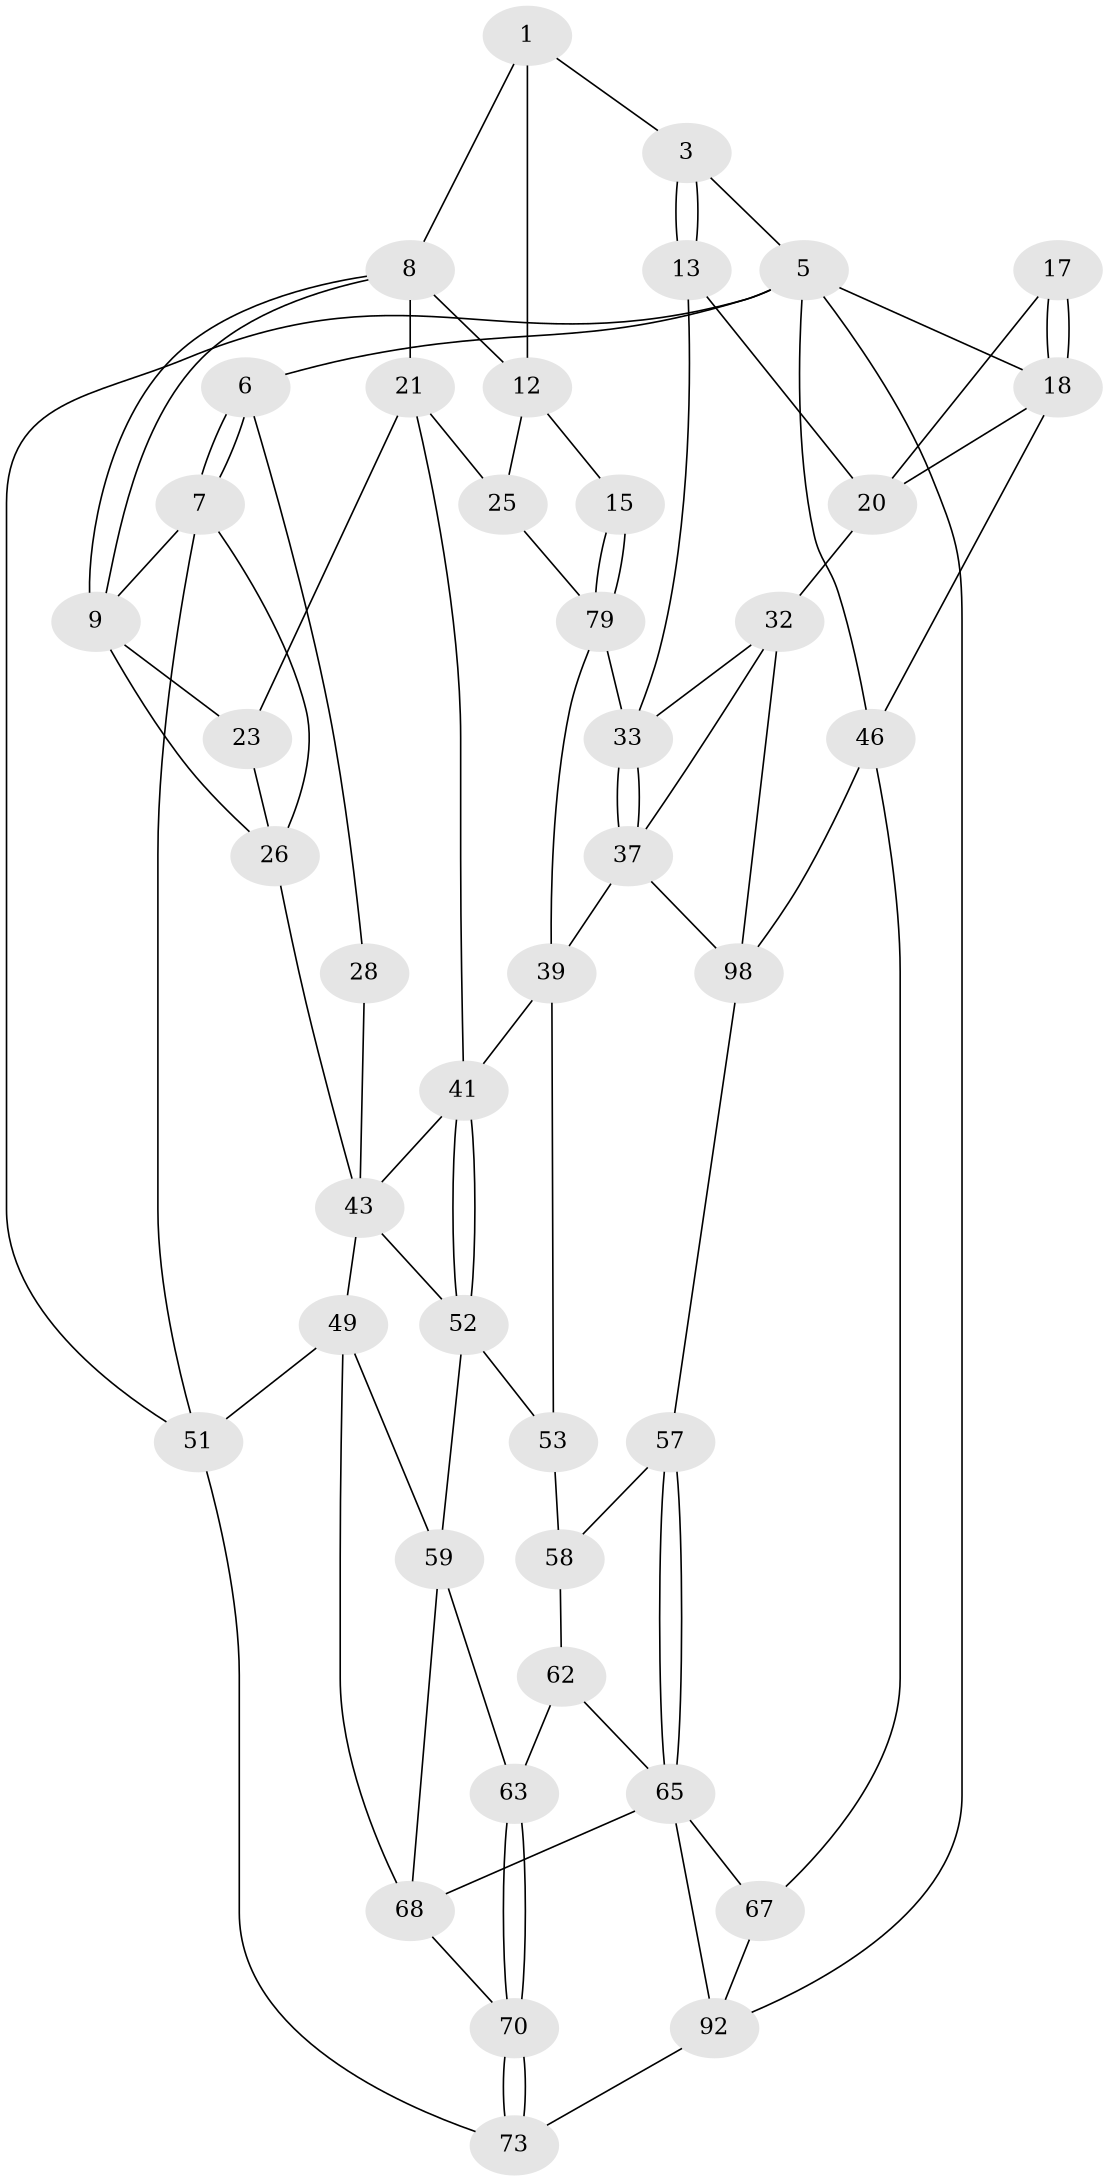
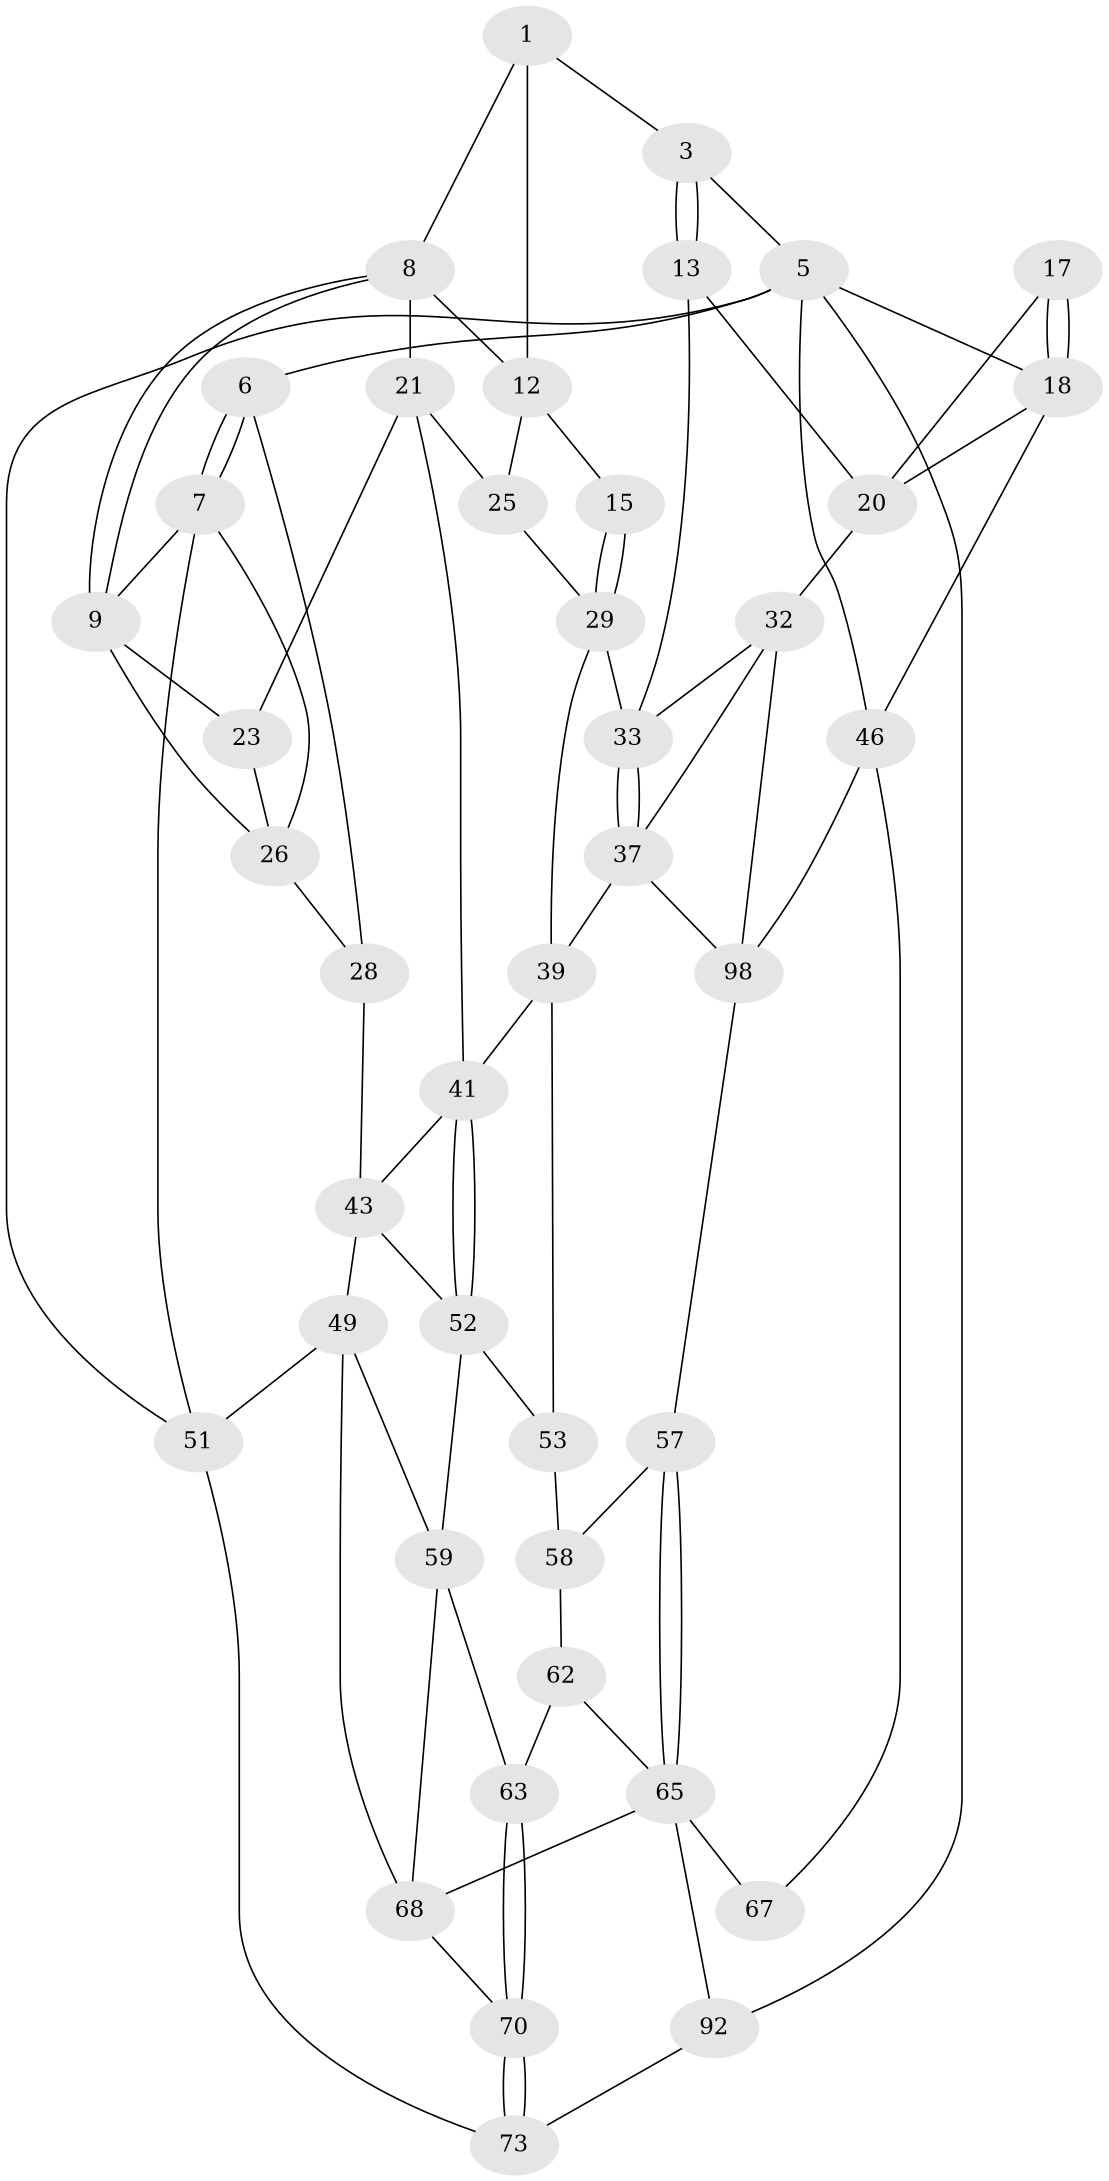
(601, 622) -> (601, 622)
(313, 1033) -> (320, 915)
(737, 1970) -> none
